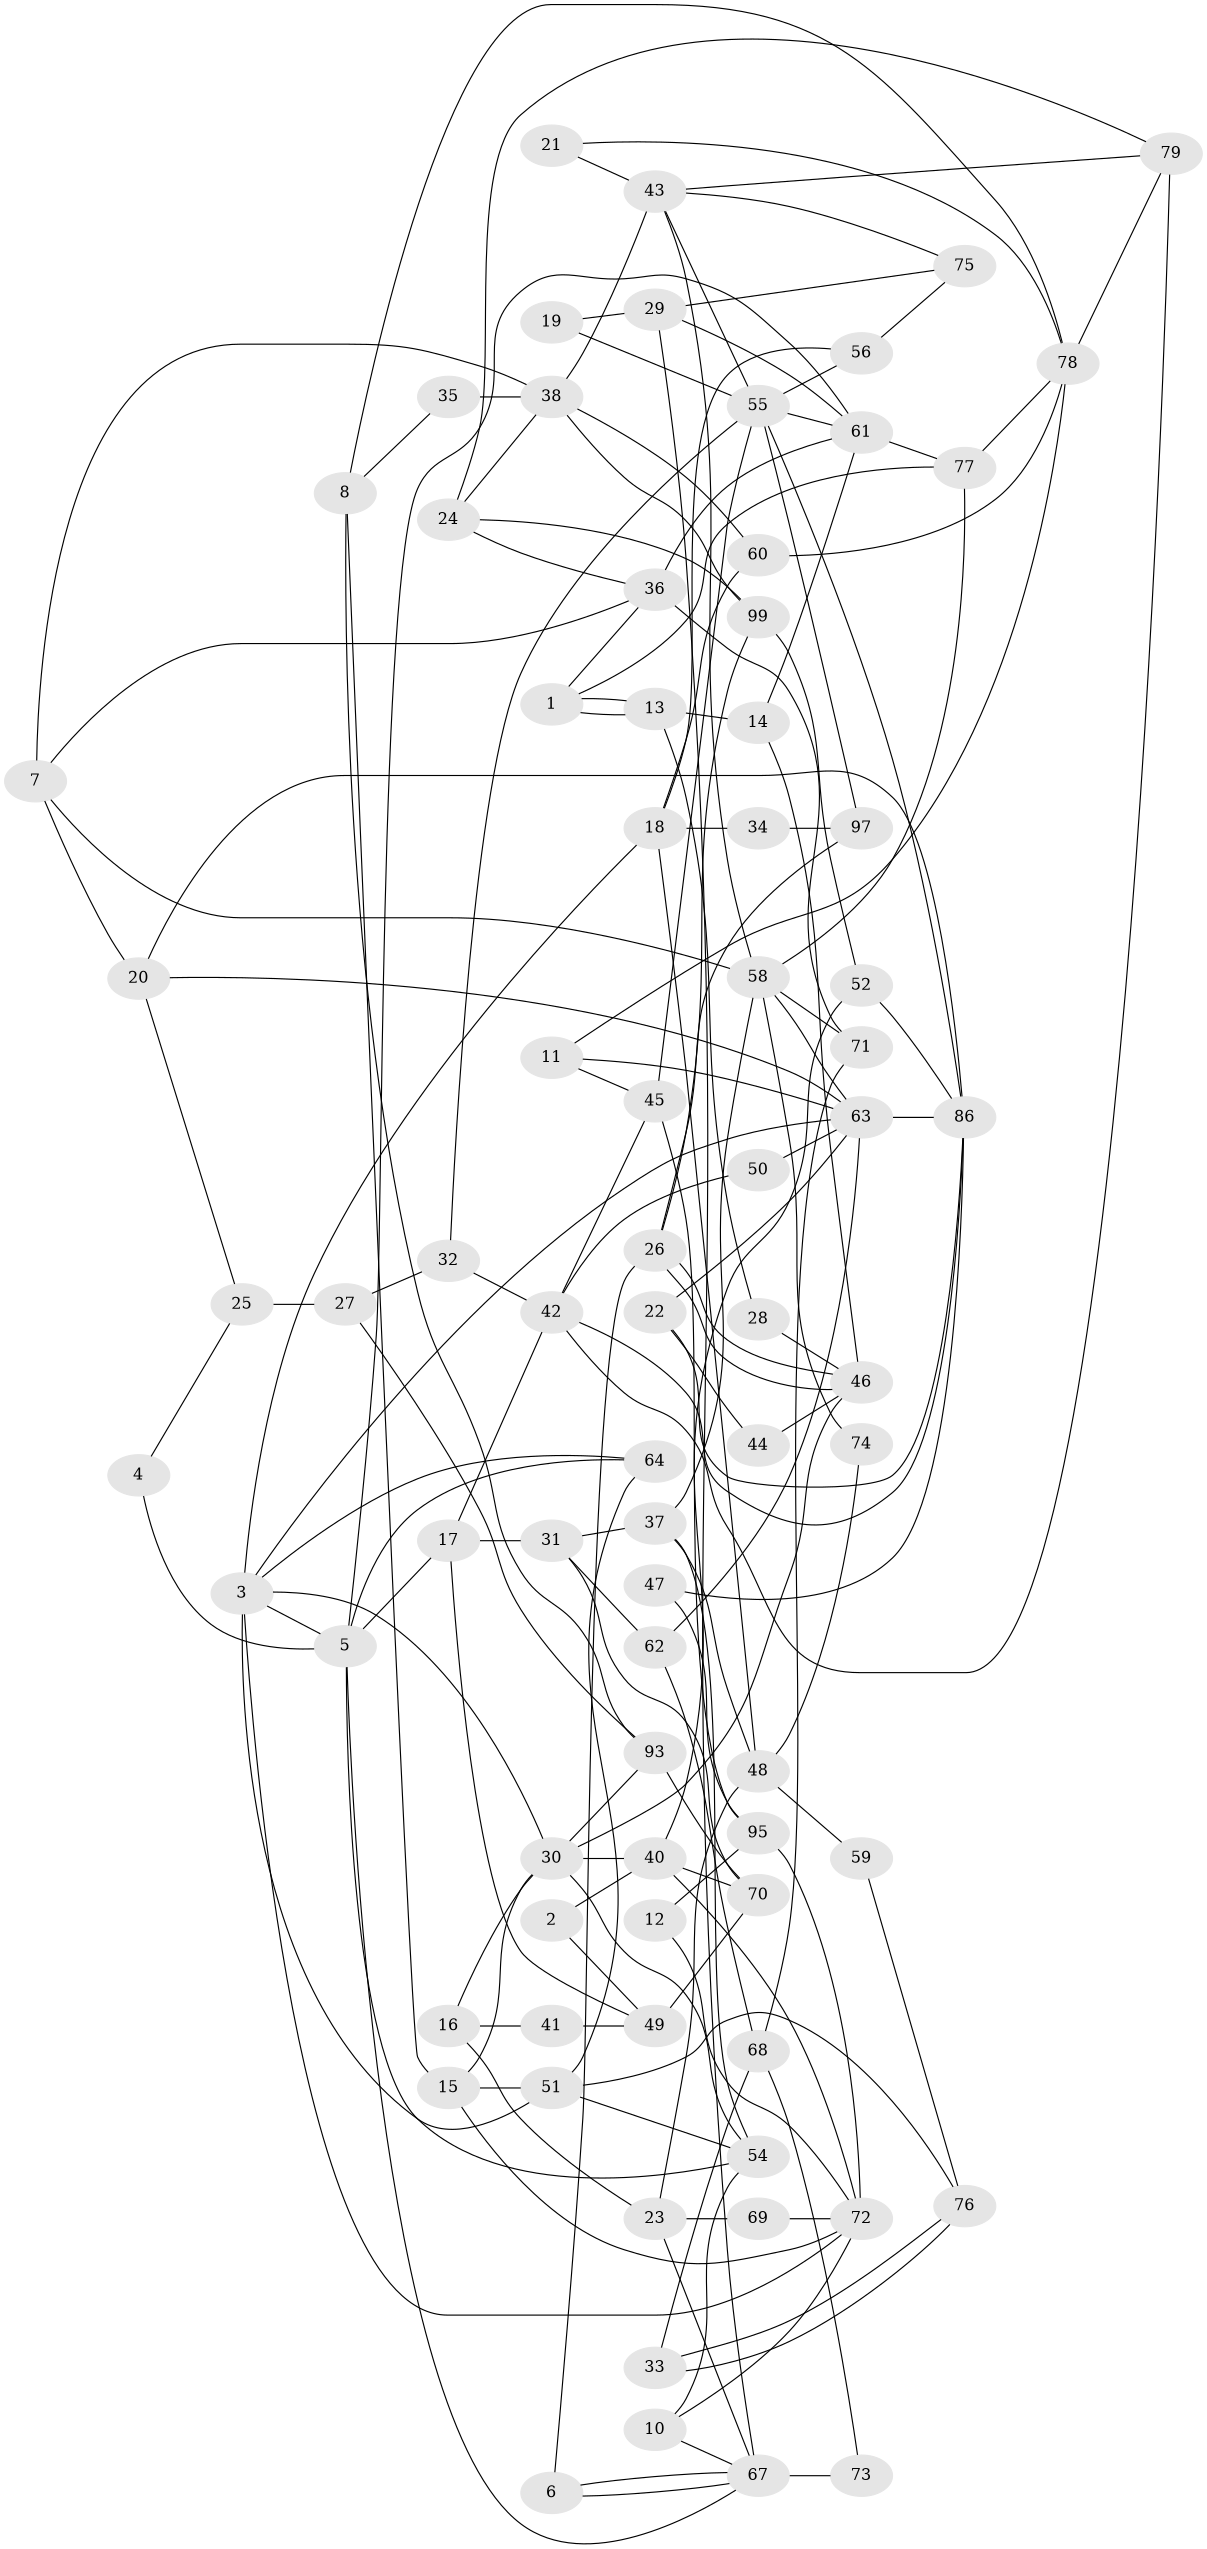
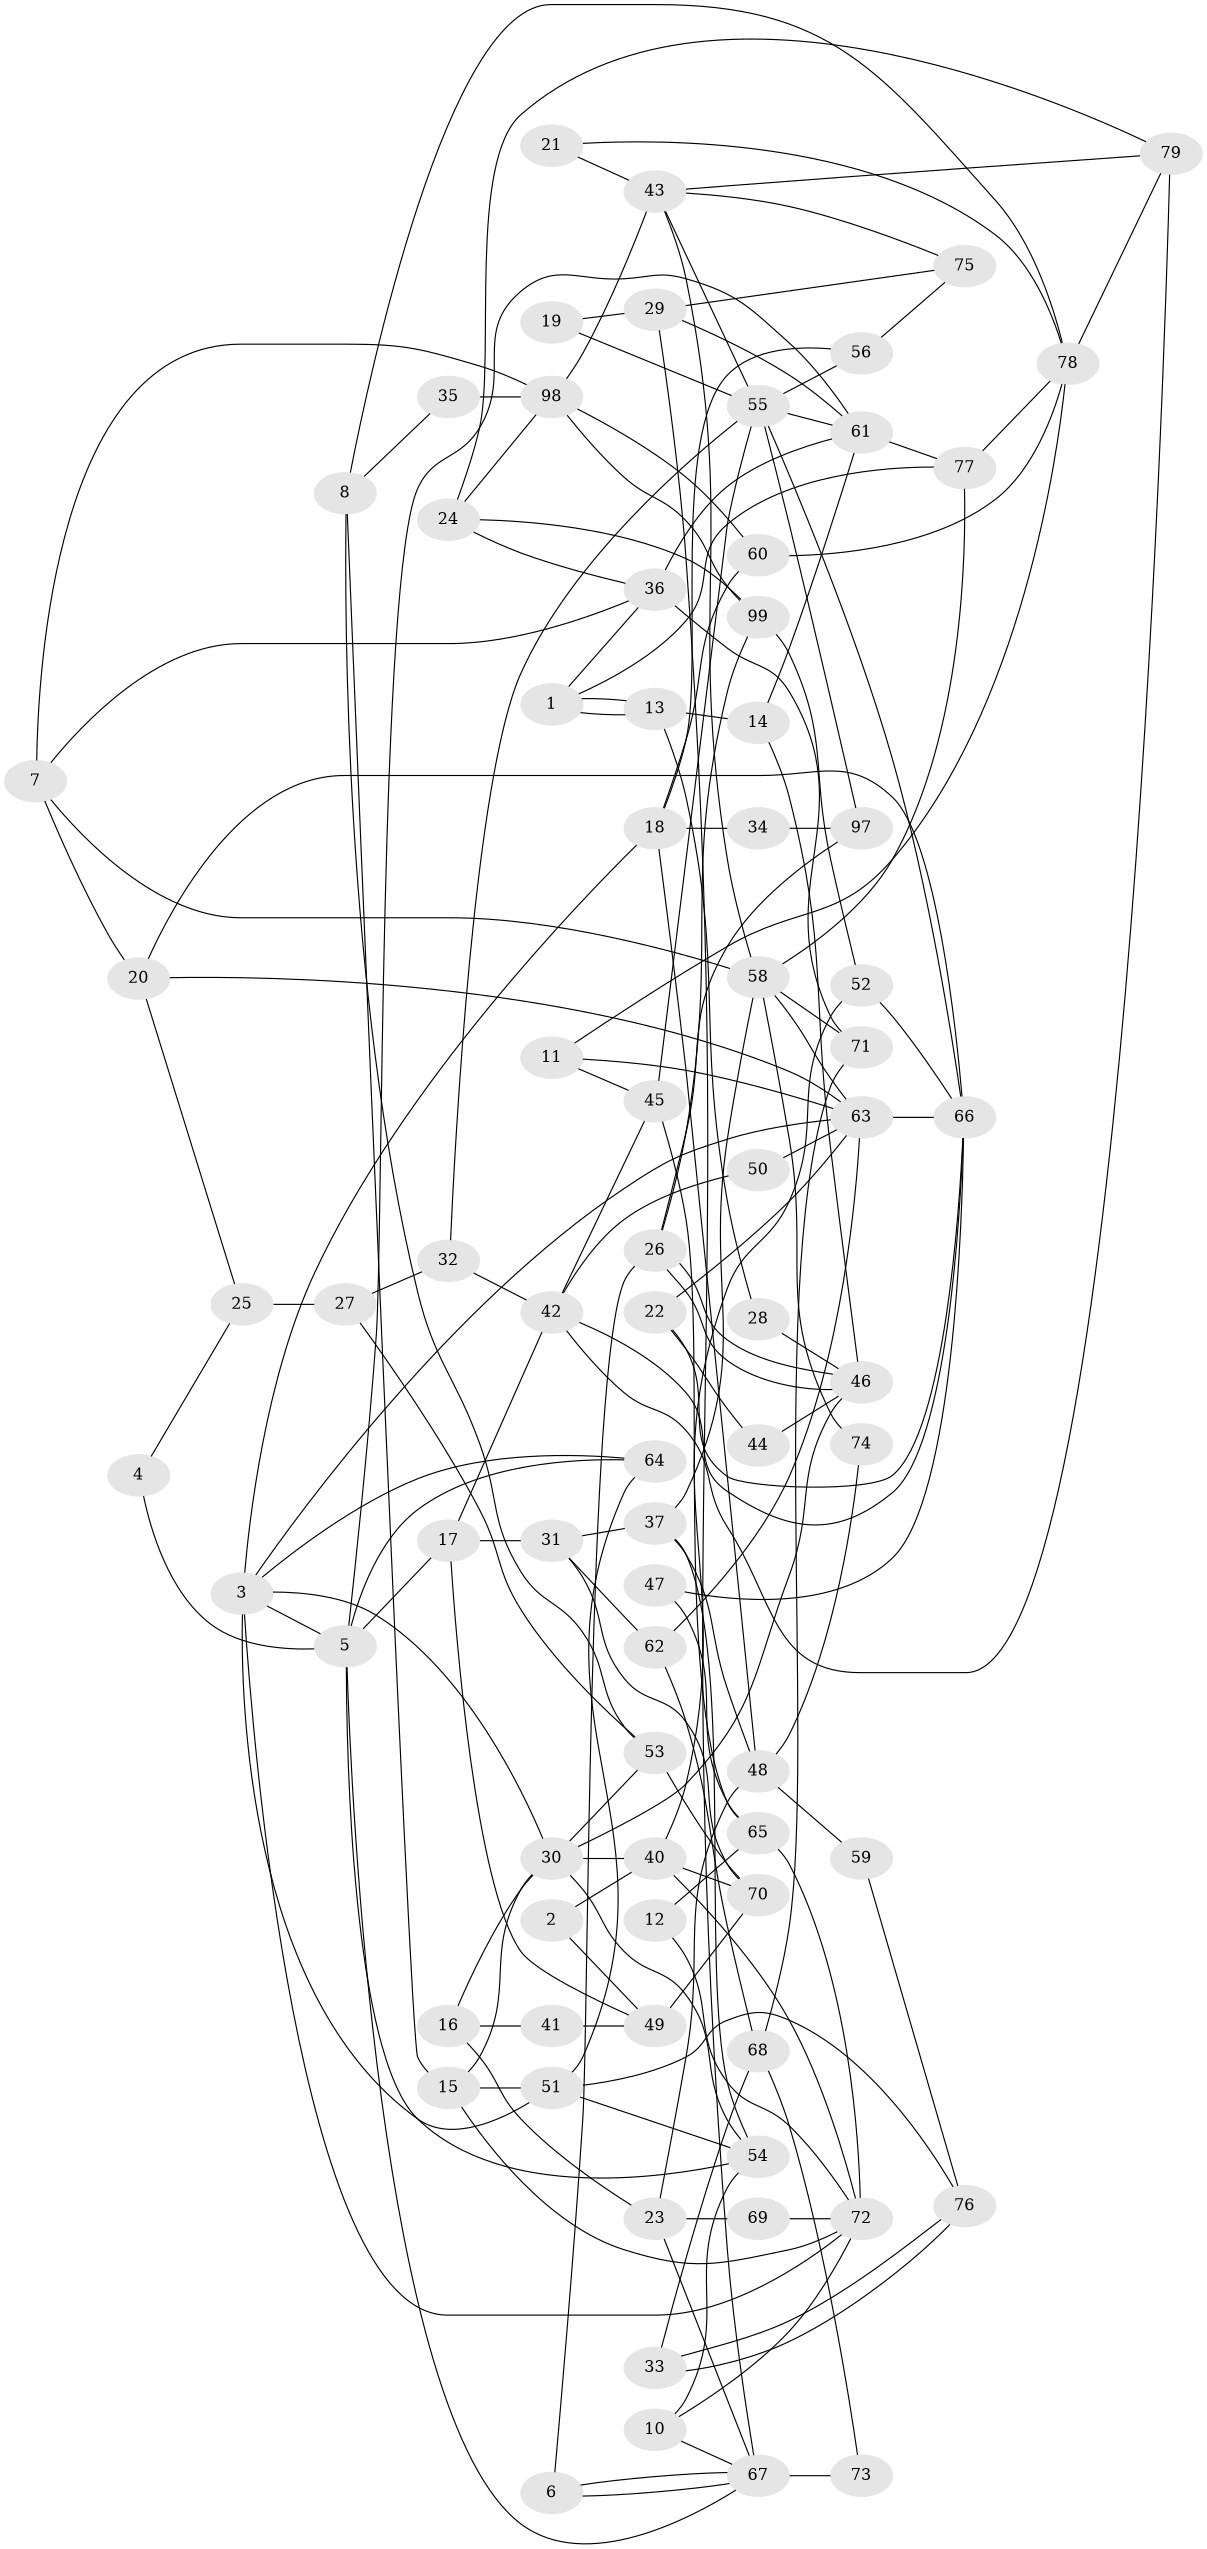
(552, 397) -> (552, 397)
(965, 1117) -> (965, 1117)
(655, 1753) -> (655, 1753)
(758, 1833) -> (758, 1833)
